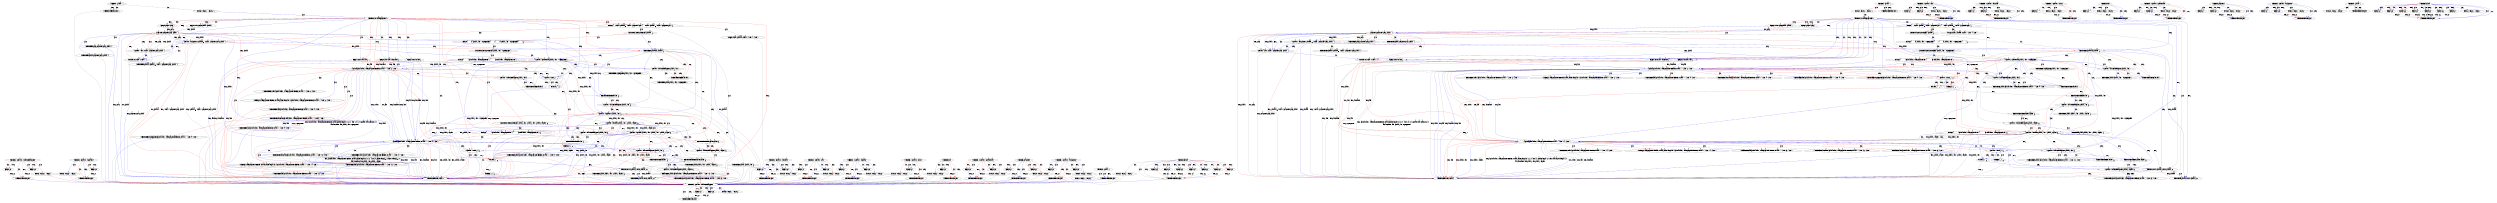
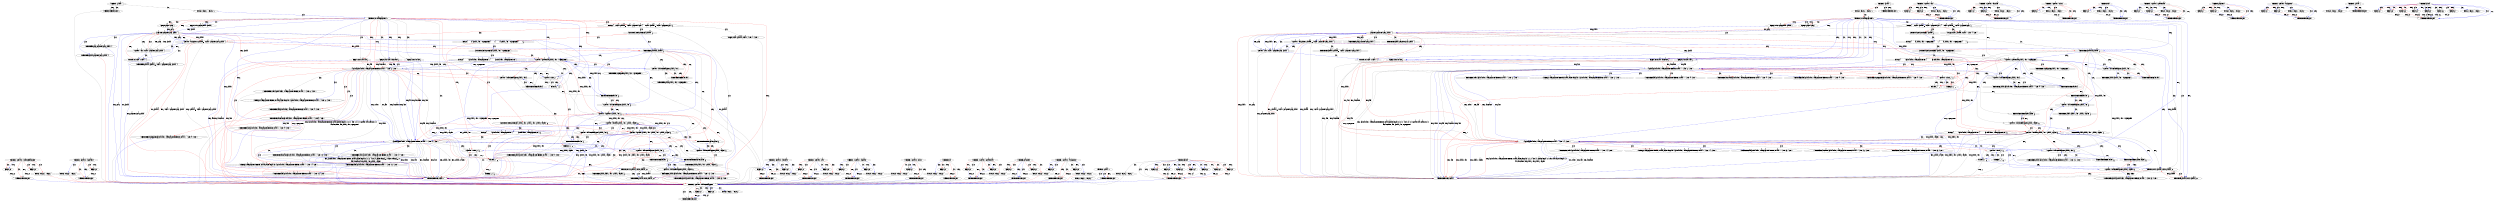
(743, 165) -> none
